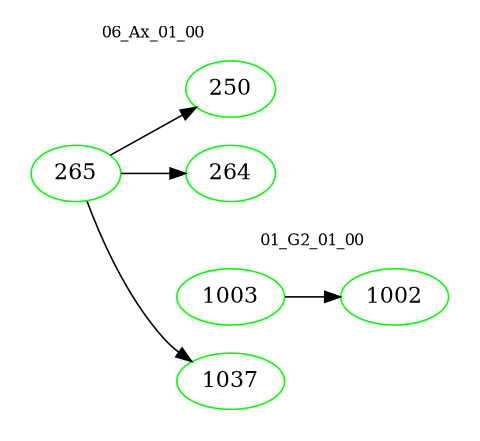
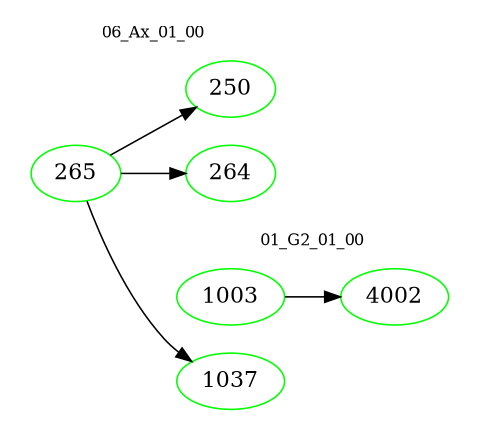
(395, 297) -> (395, 297)
